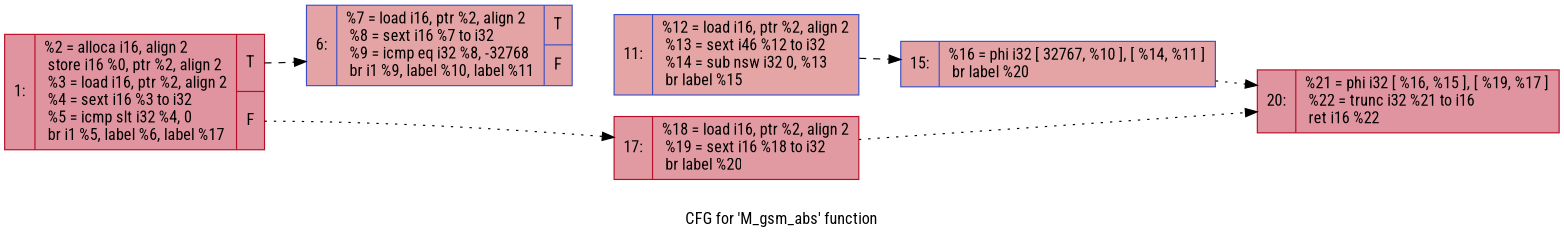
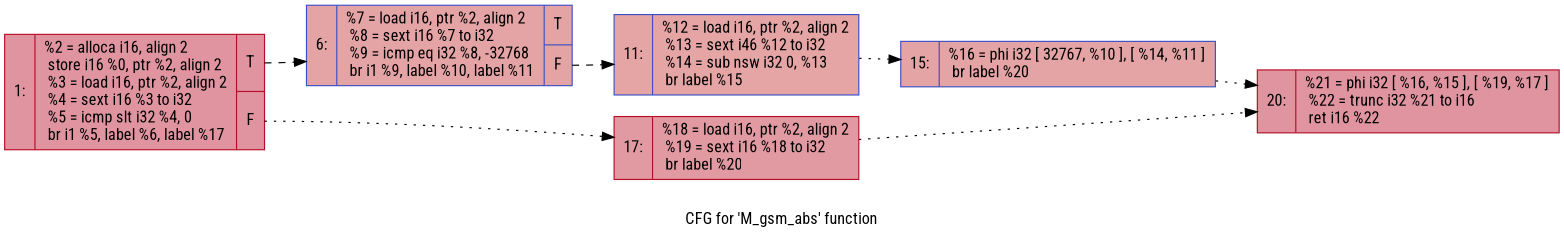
(874, 59) -> (874, 59)
none -> (587, 65)
